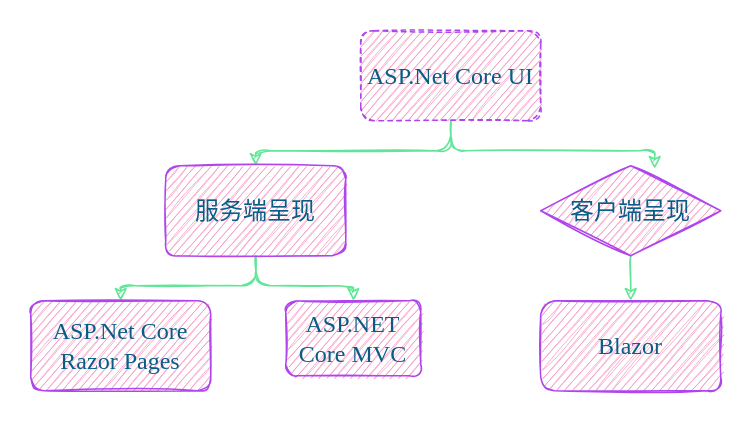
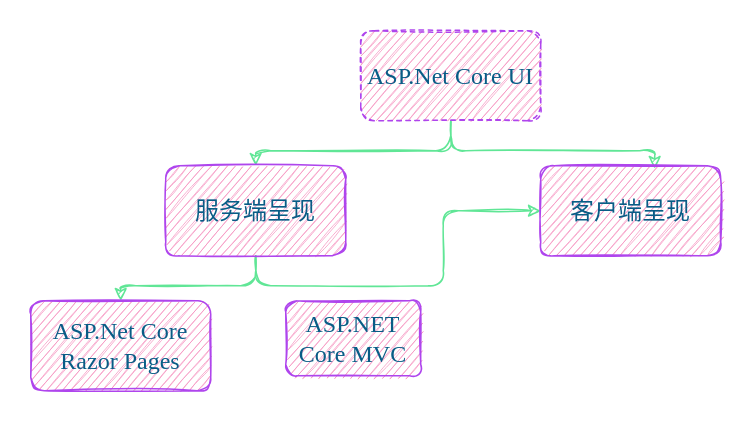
(631, 211) -> (631, 211)
(631, 274) -> none
(351, 287) -> (443, 255)
(631, 346) -> none
